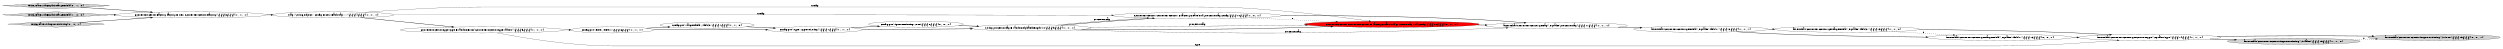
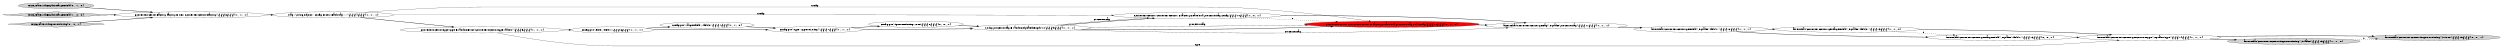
(56, 6) -> (56, 6)
